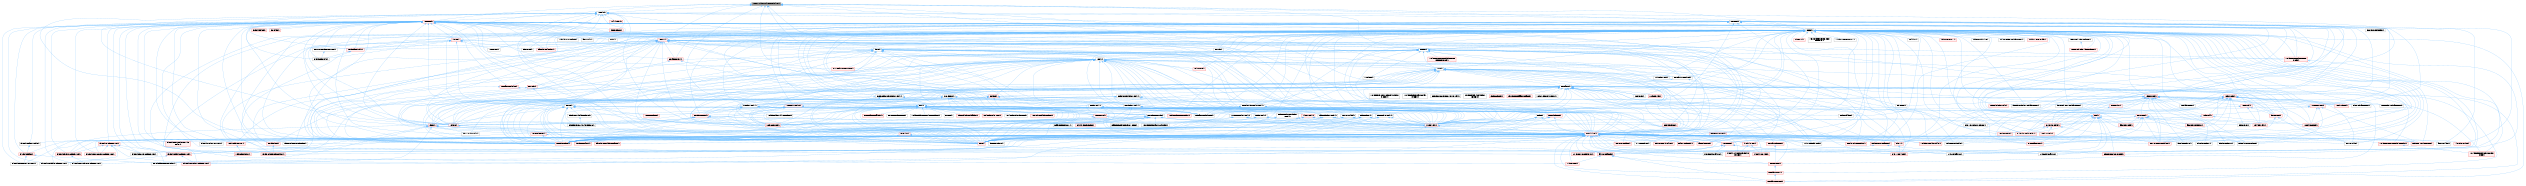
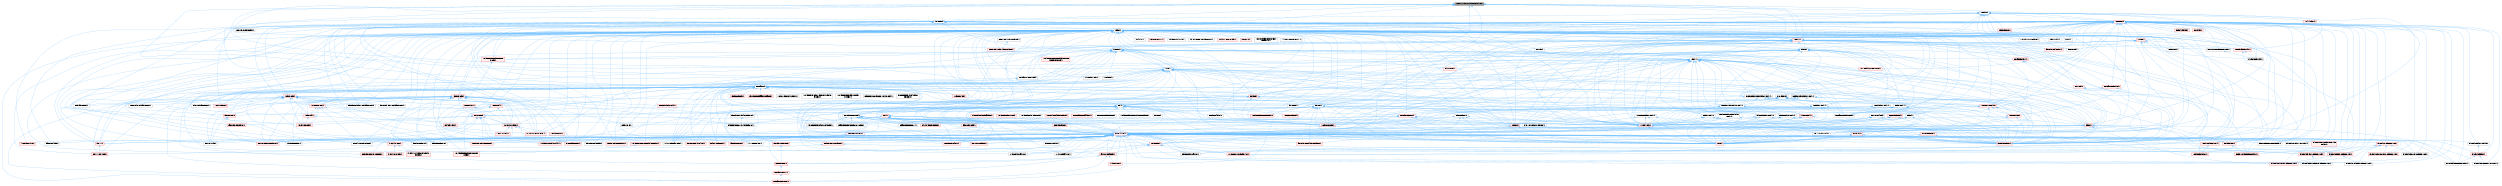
(1640, 96) -> none
(780, 116) -> none
